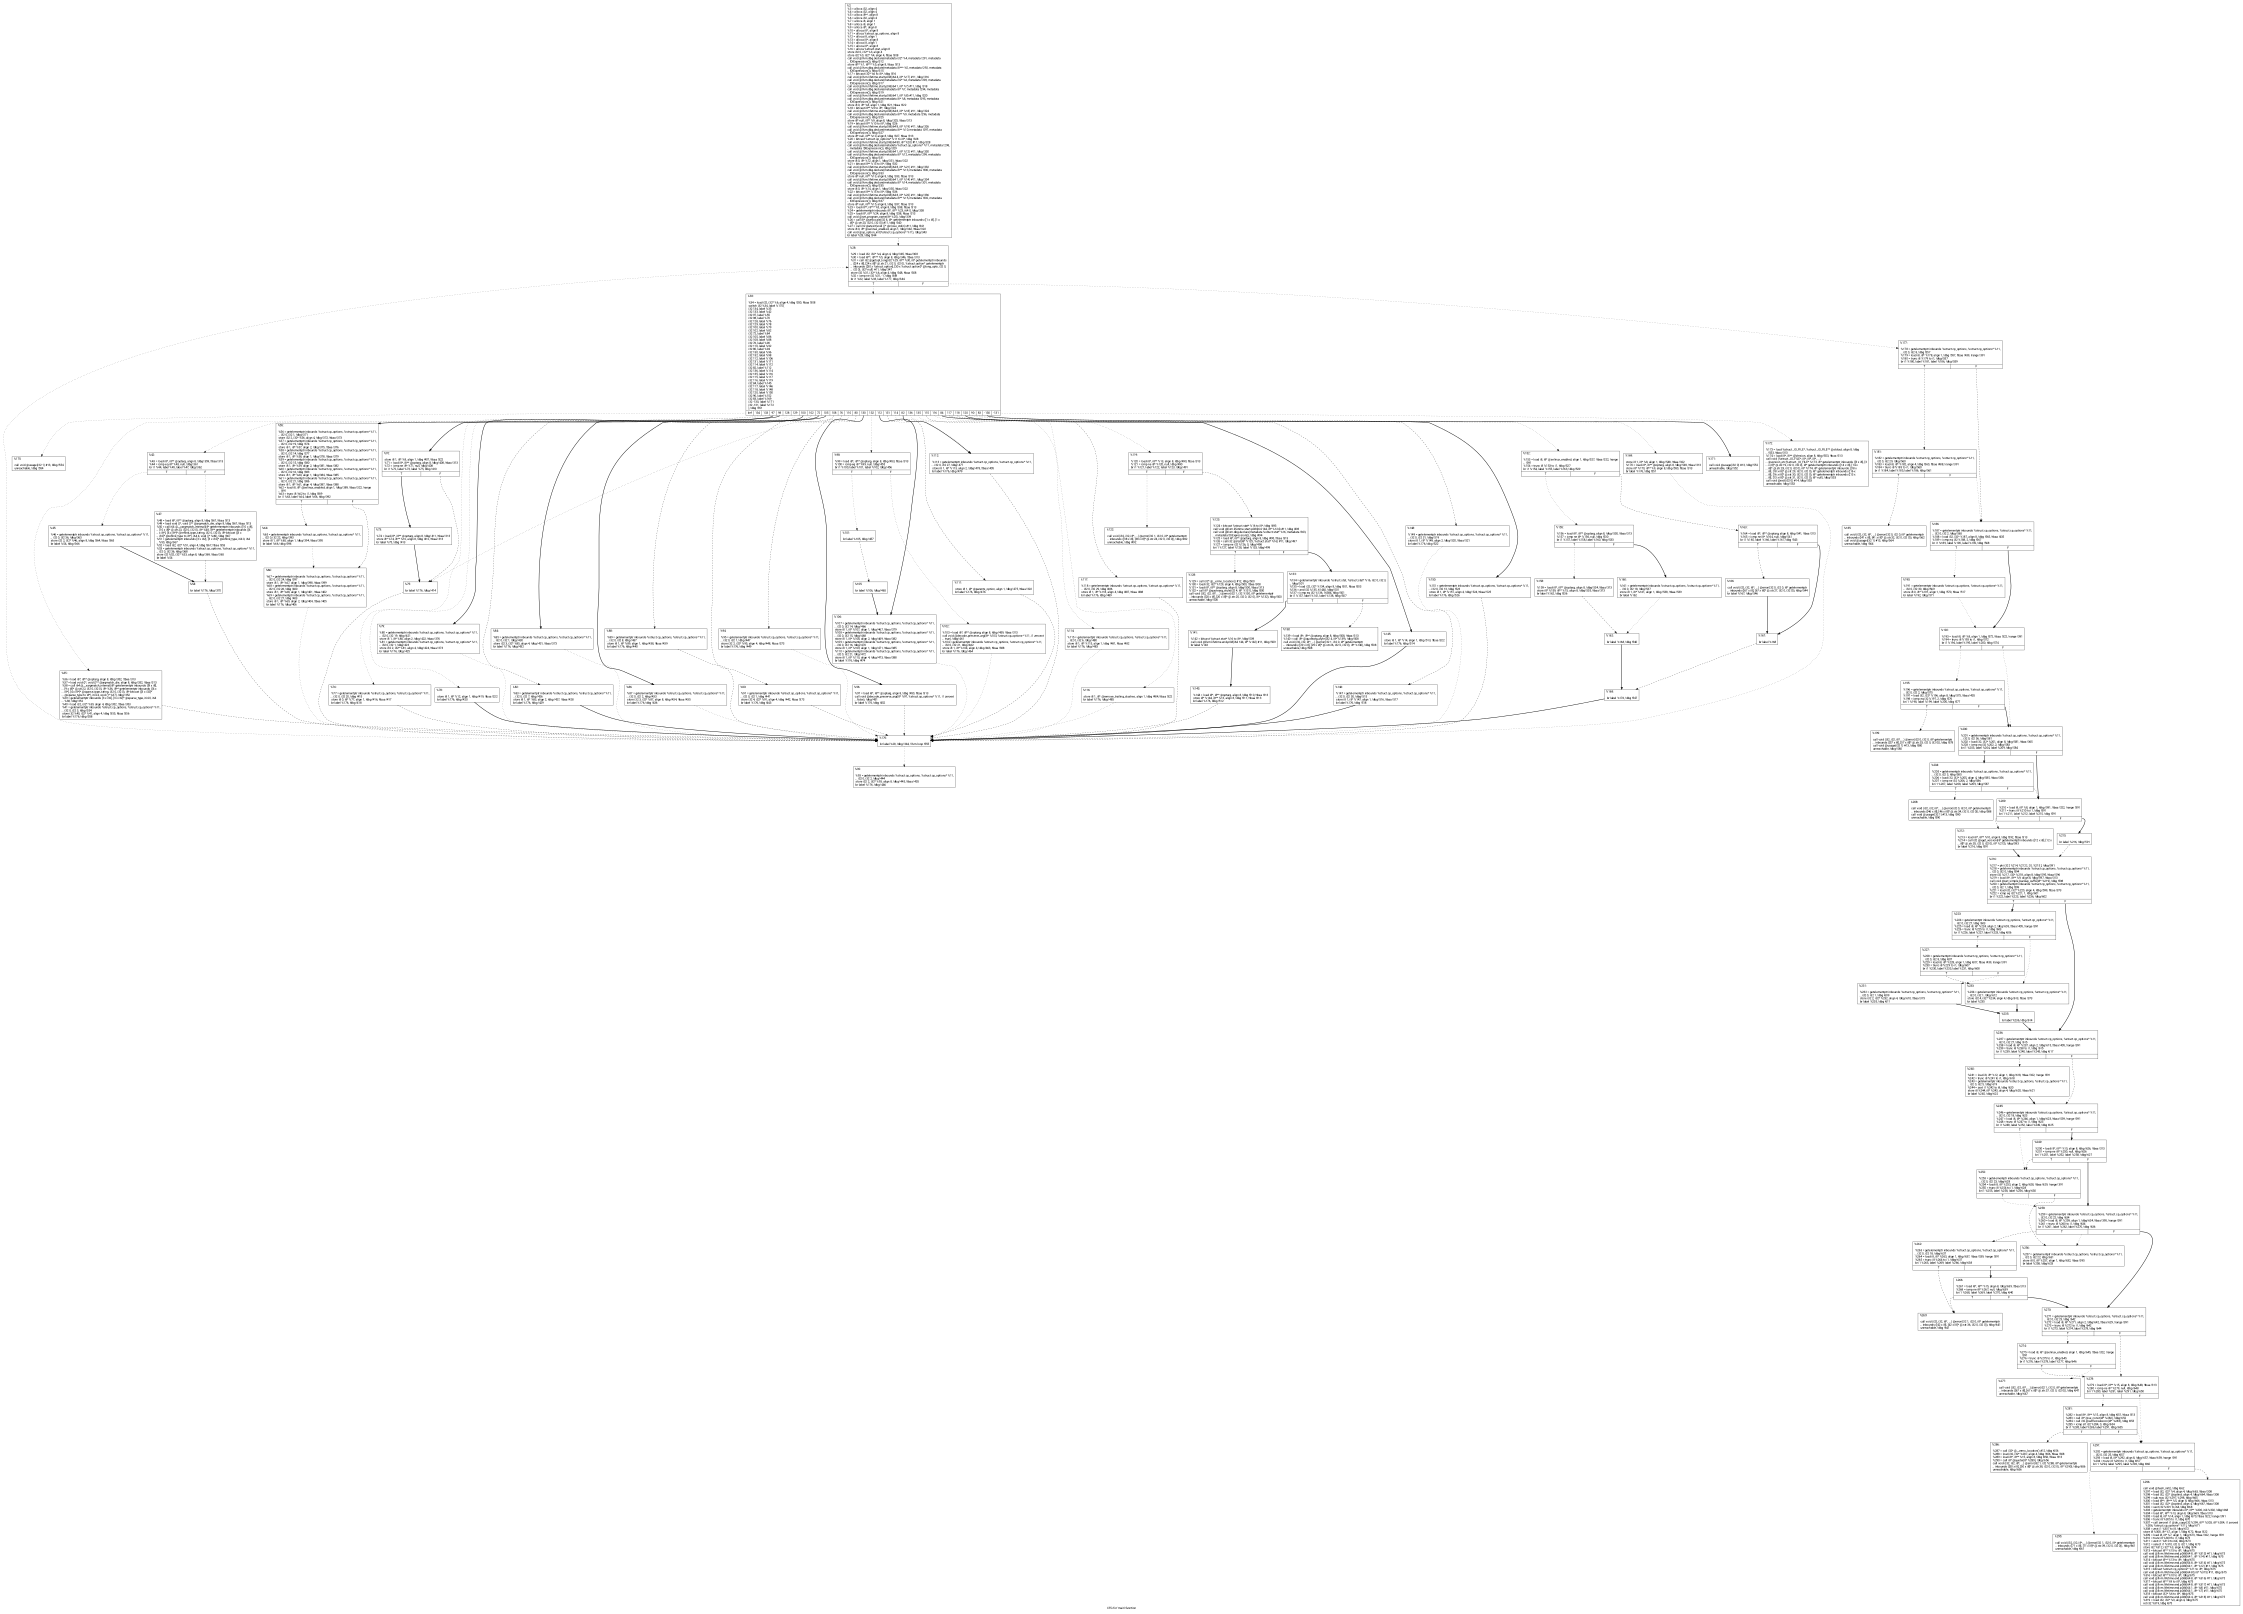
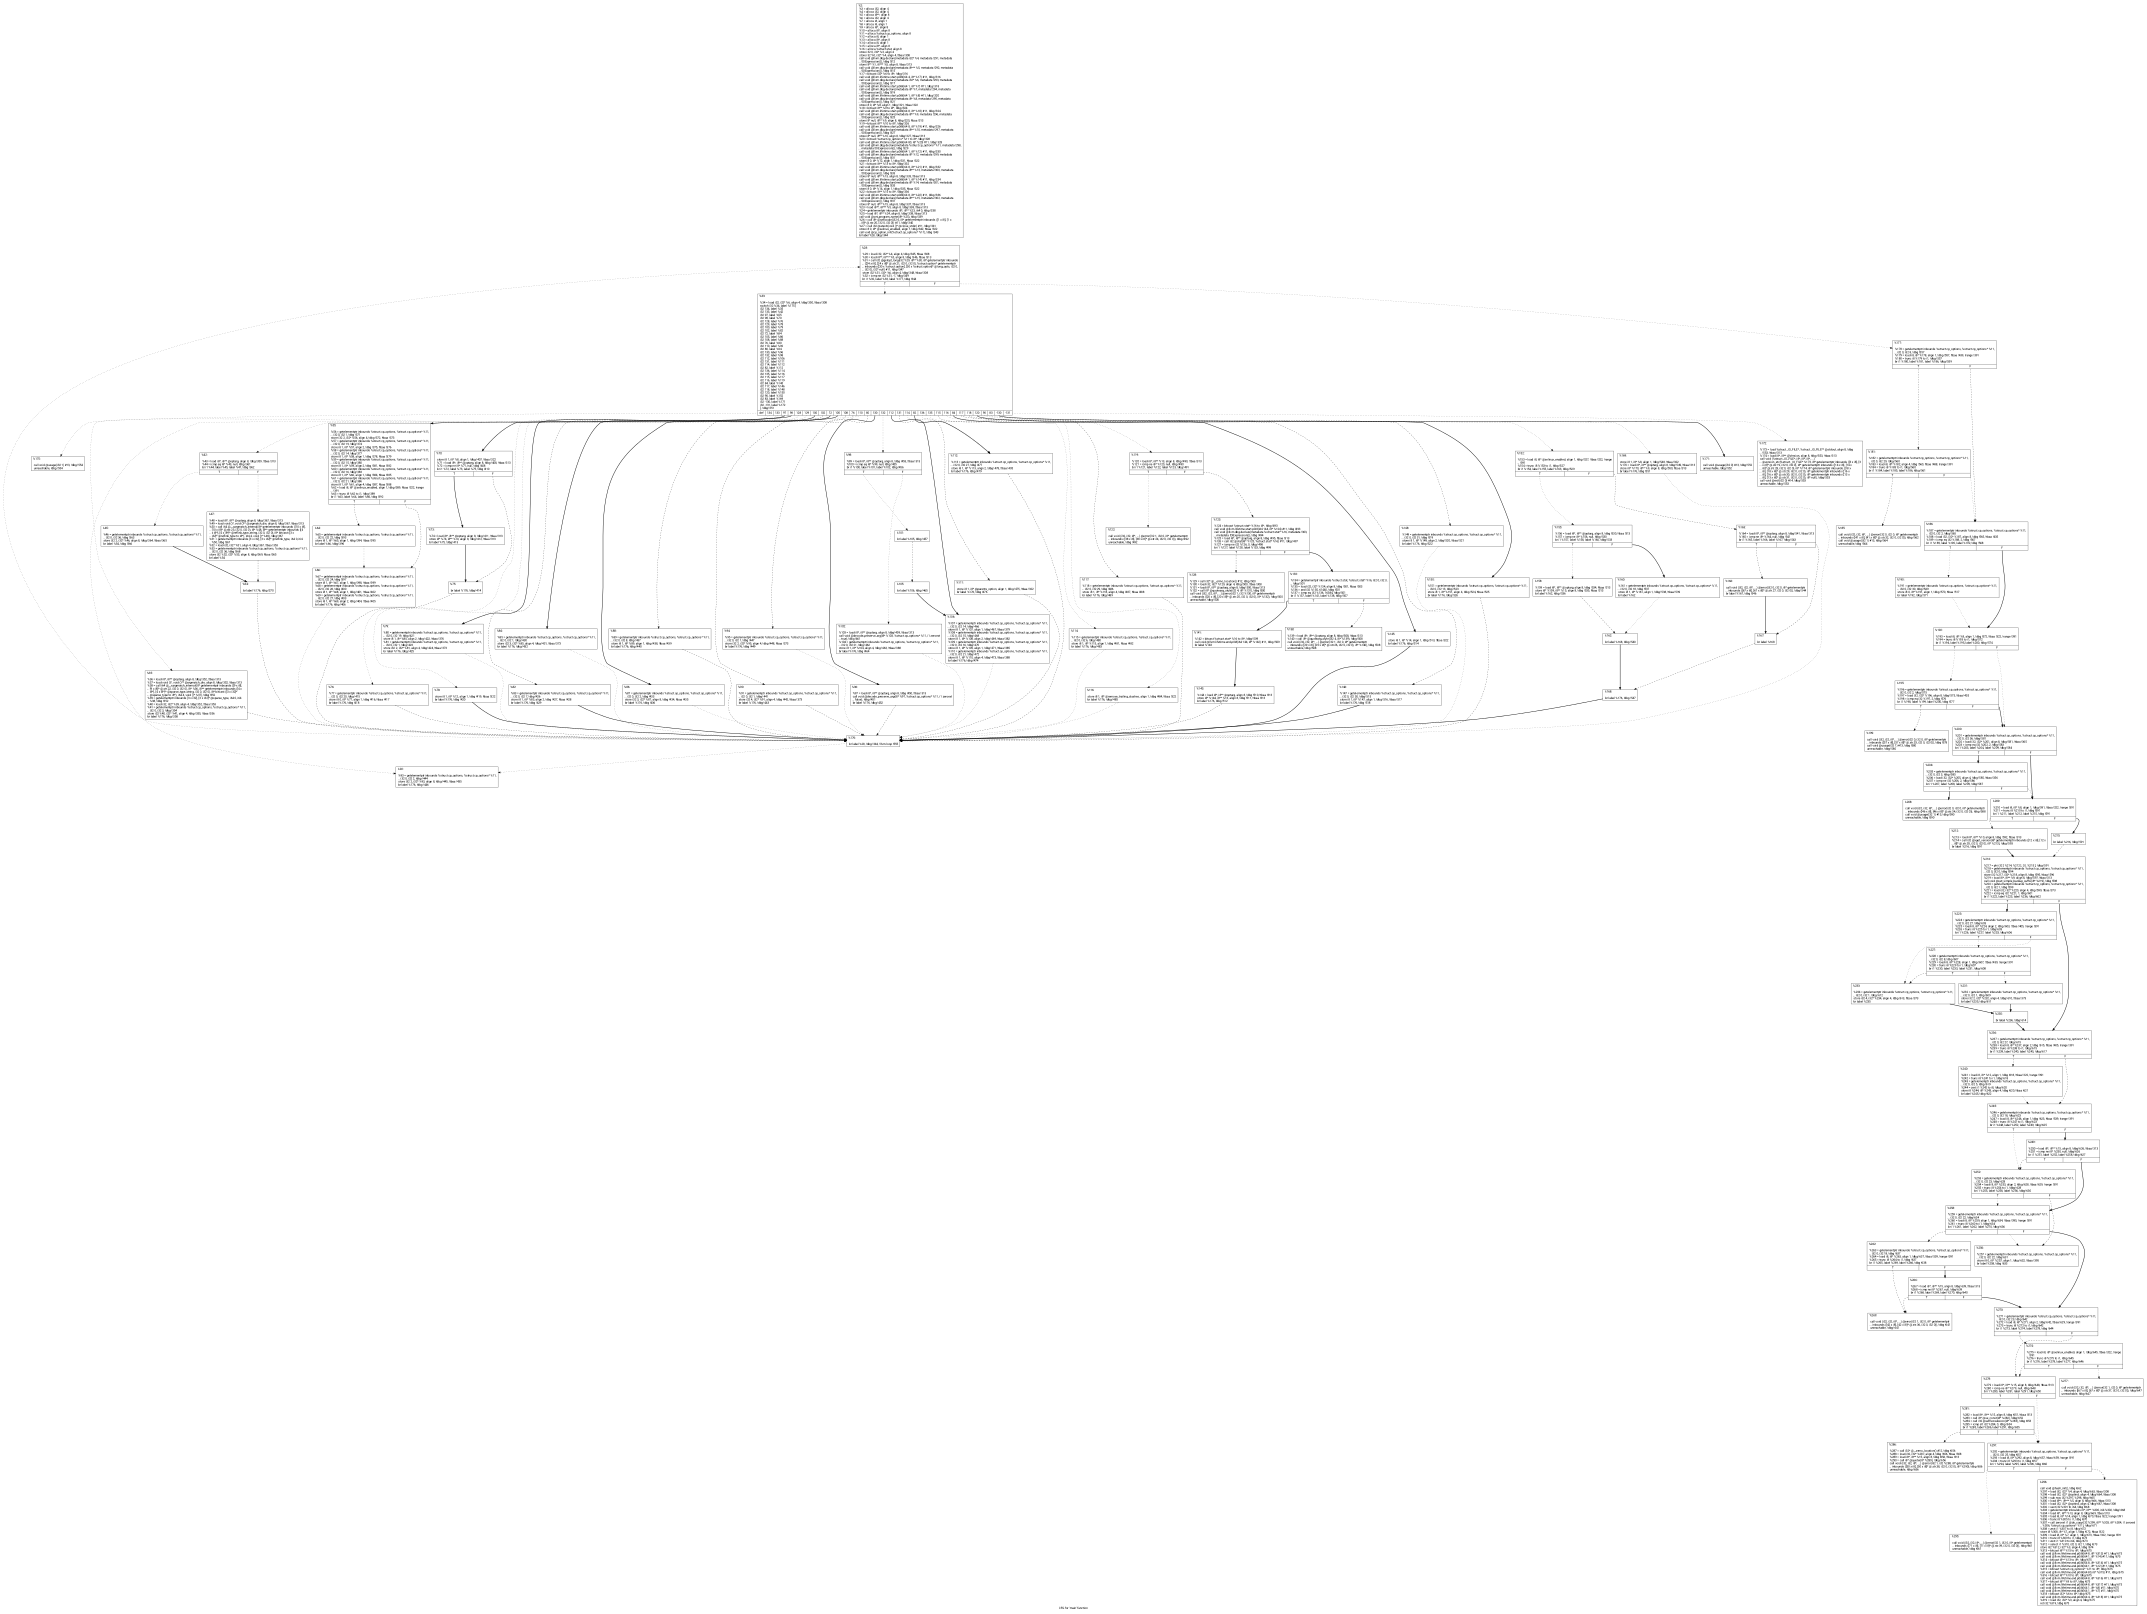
(635, 481) -> (221, 422)
(1814, 596) -> (1813, 596)
(1955, 795) -> (1949, 795)
(2031, 1099) -> (2025, 1099)
